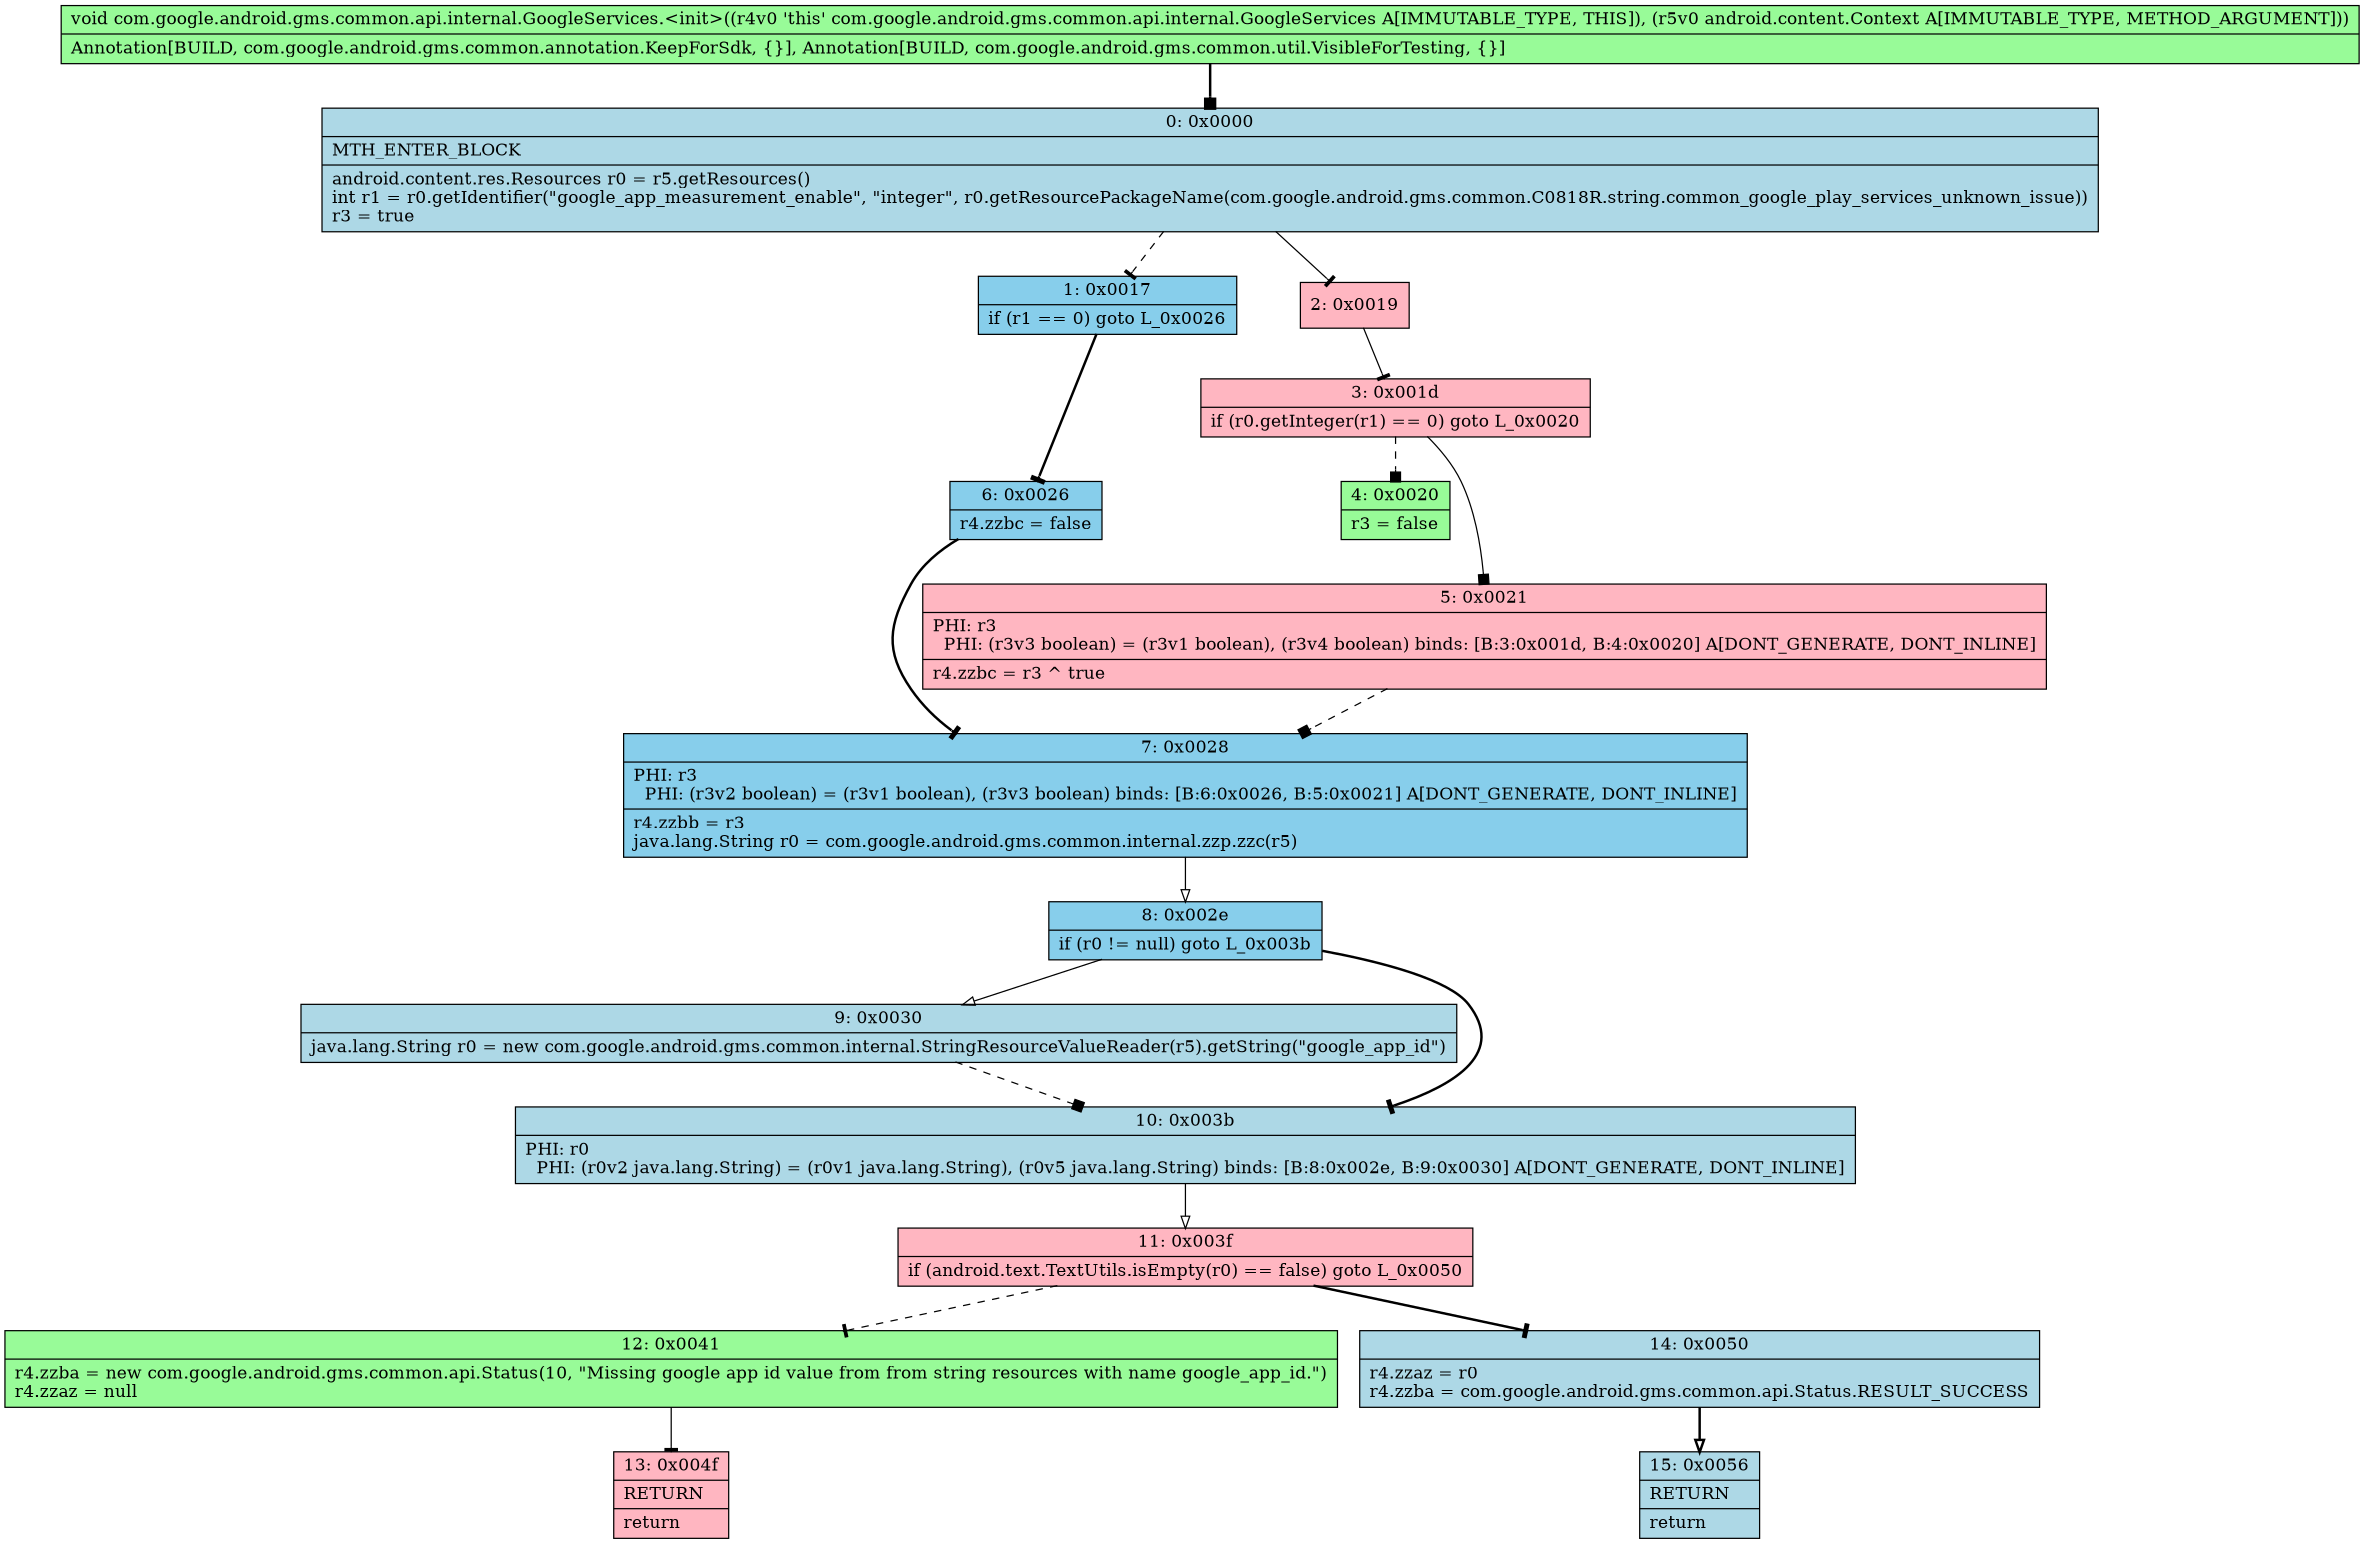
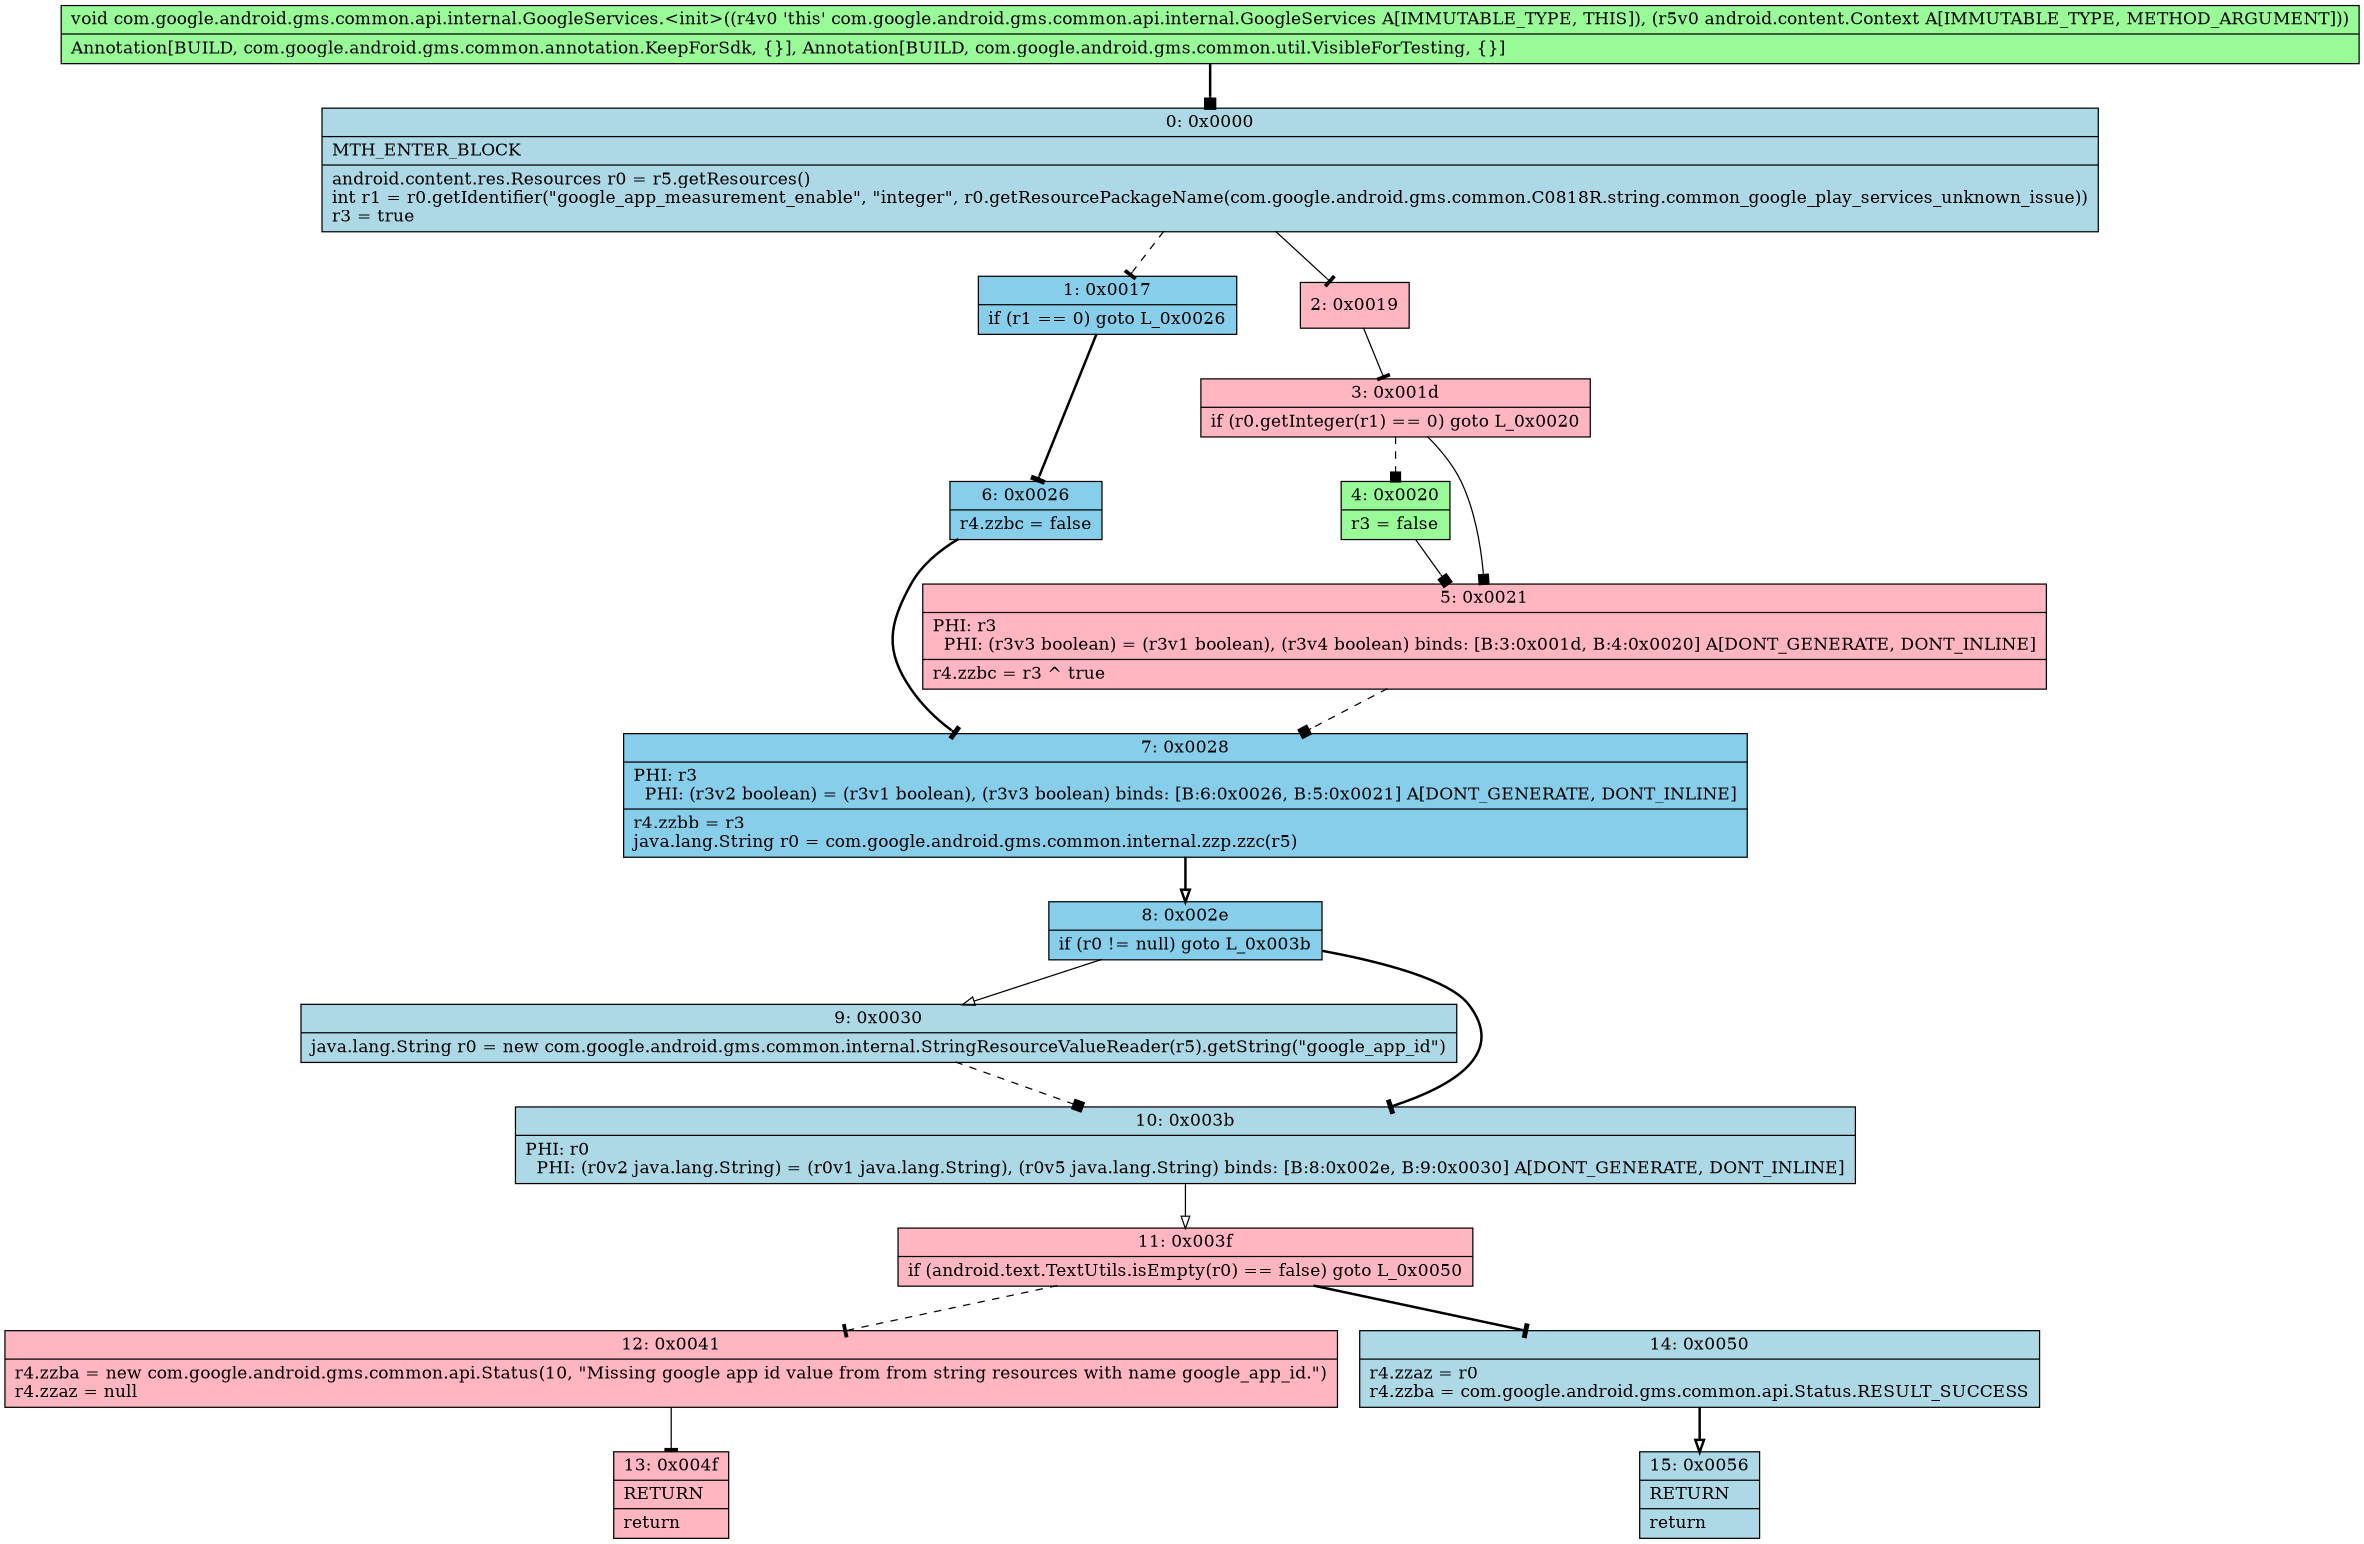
none -> (1428, 557)
(1185, 873) -> (1185, 873)
(671, 1369) -> (671, 1369)
